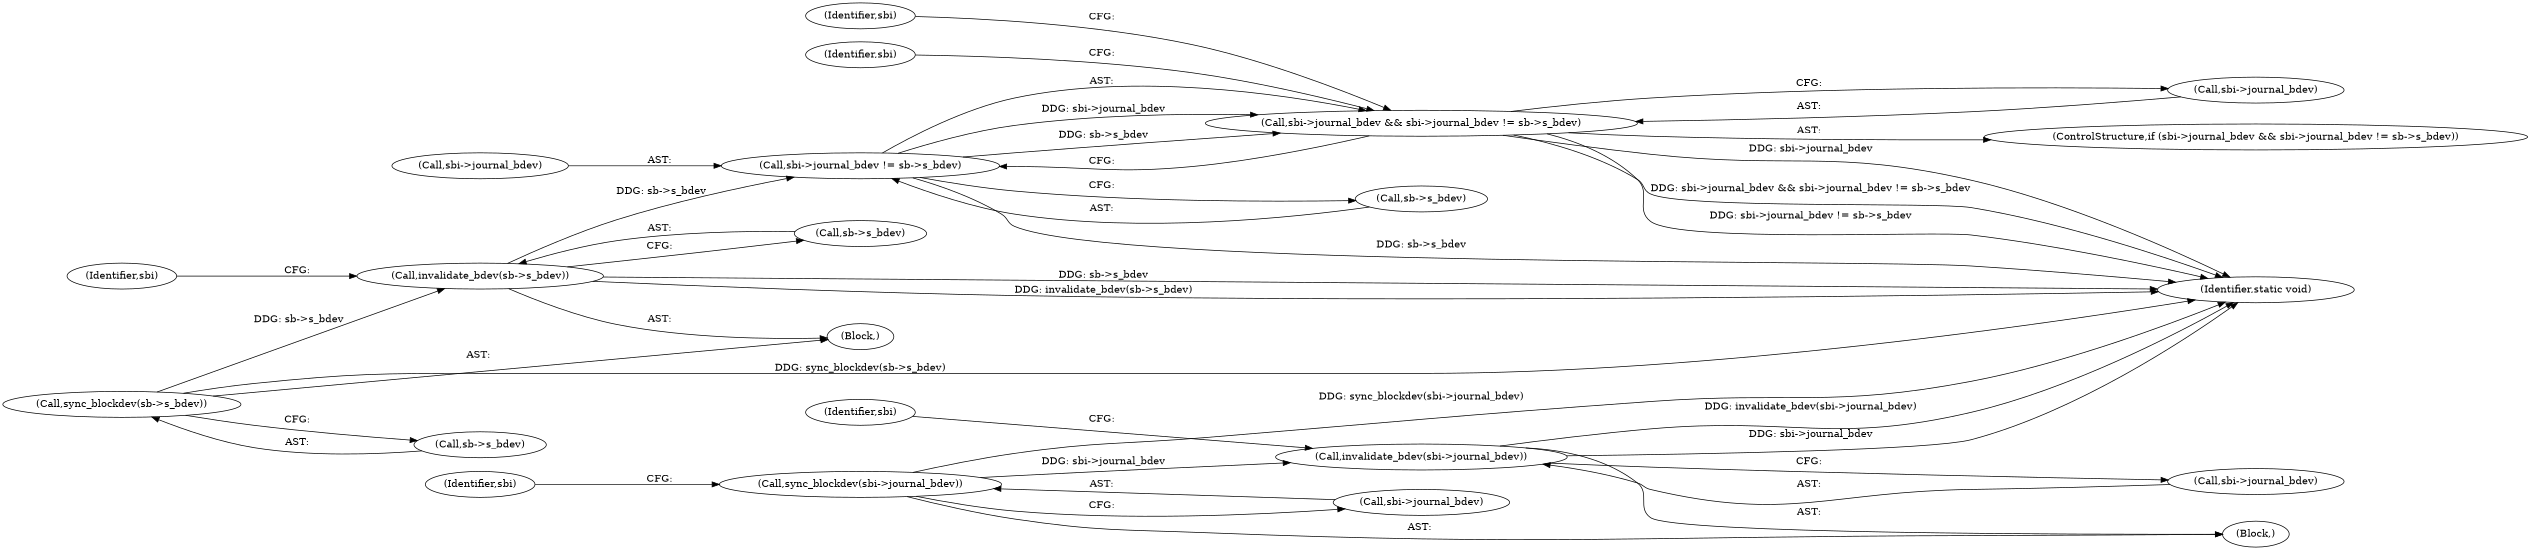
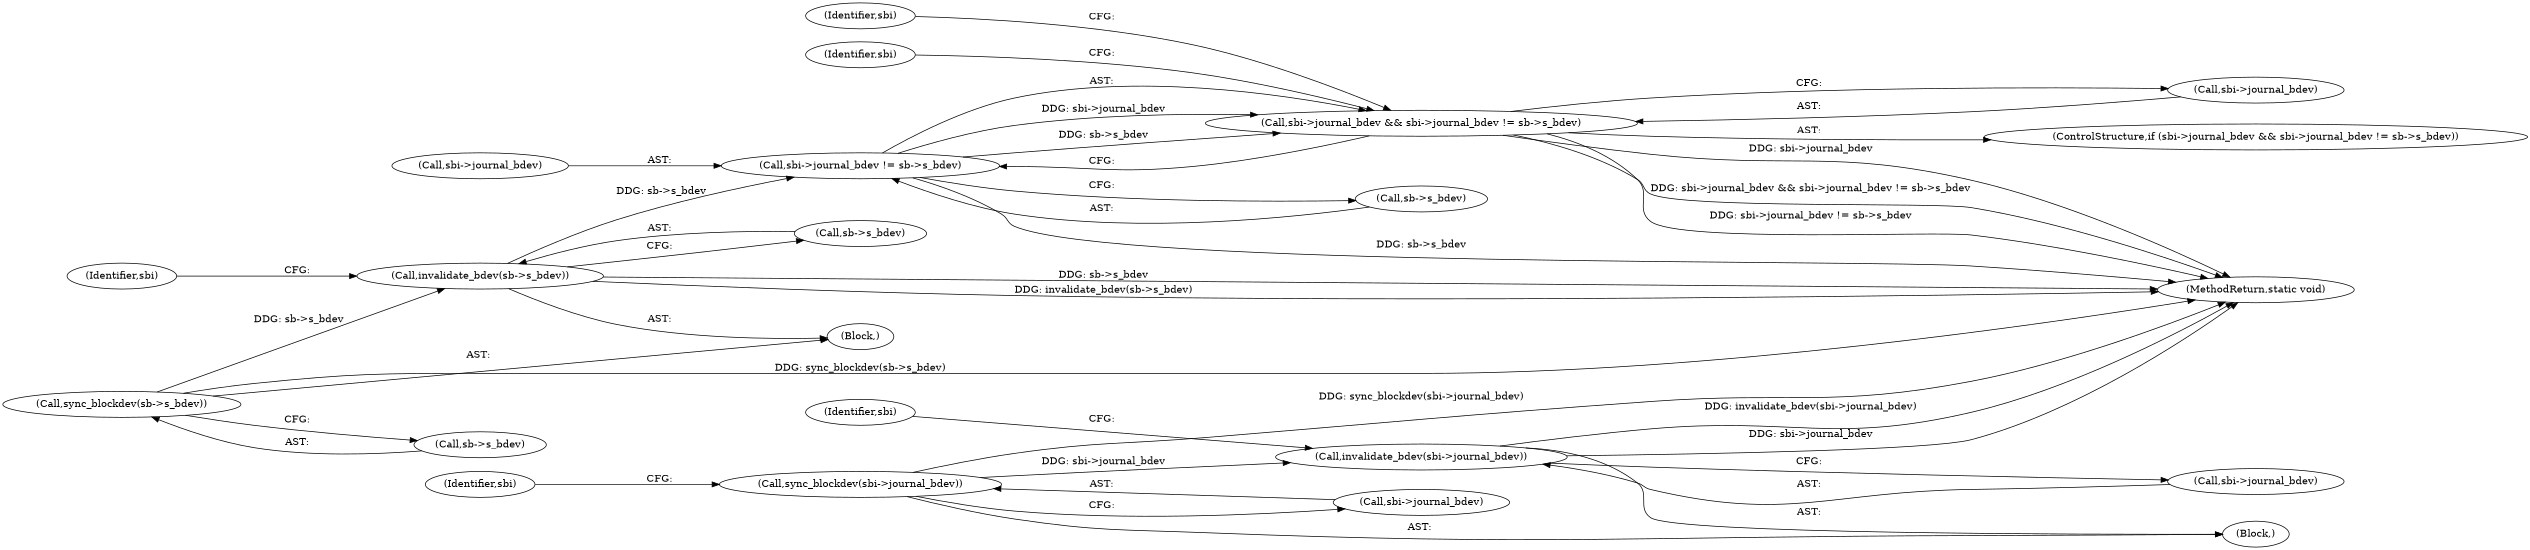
(2256, 290) -> (2256, 290)
